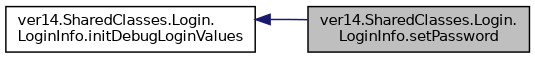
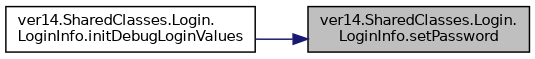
(289, 19) -> (274, 39)
